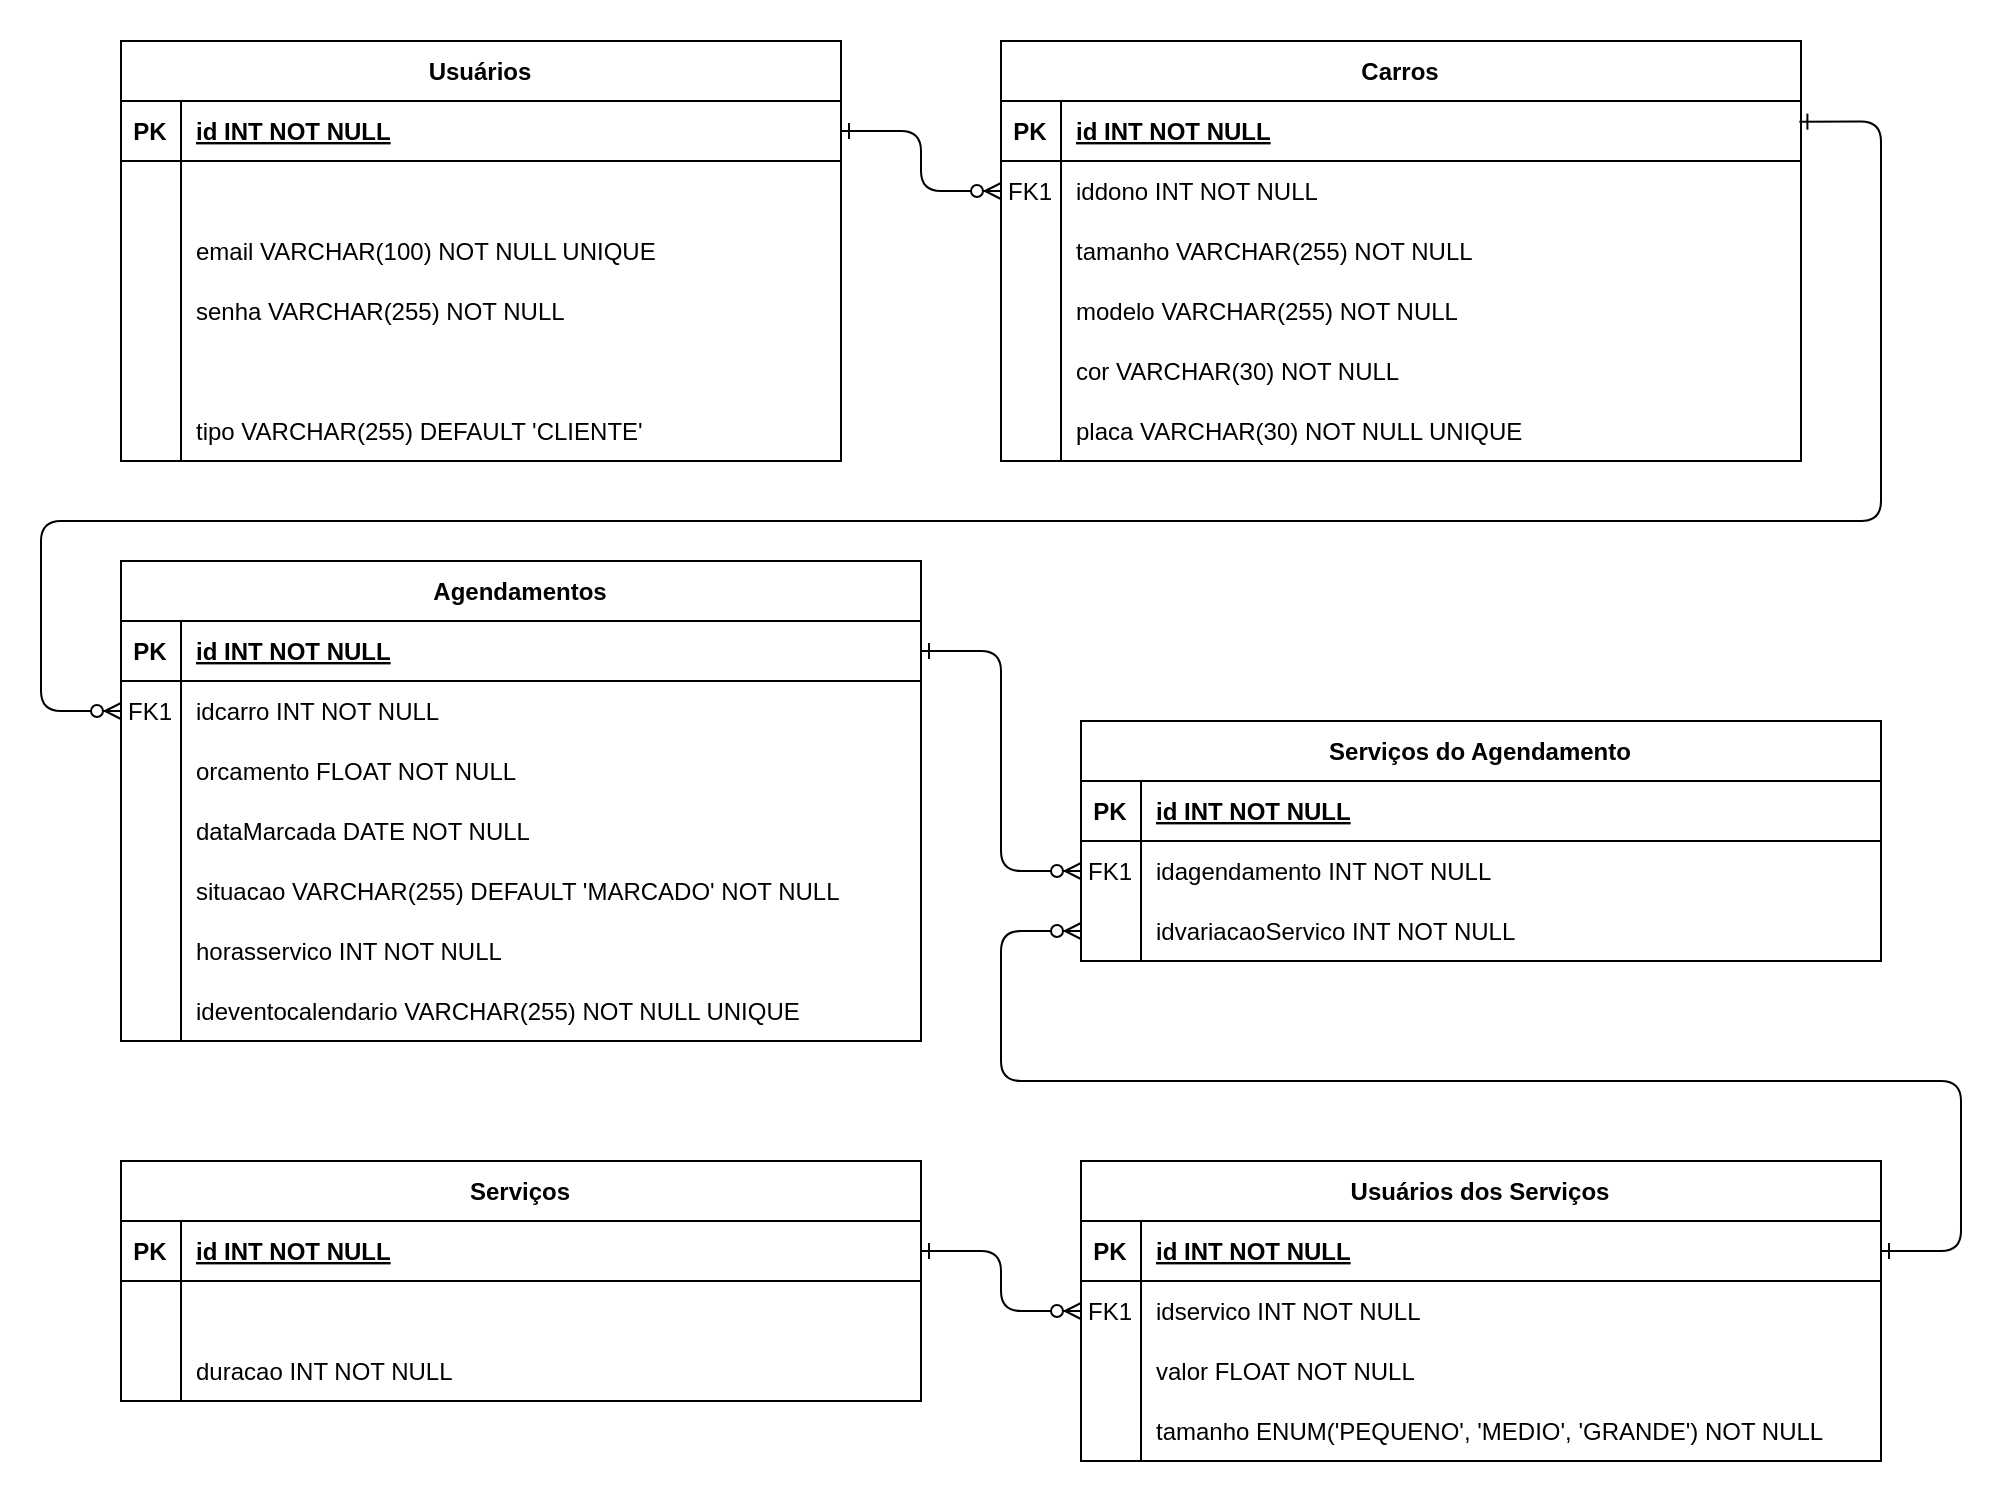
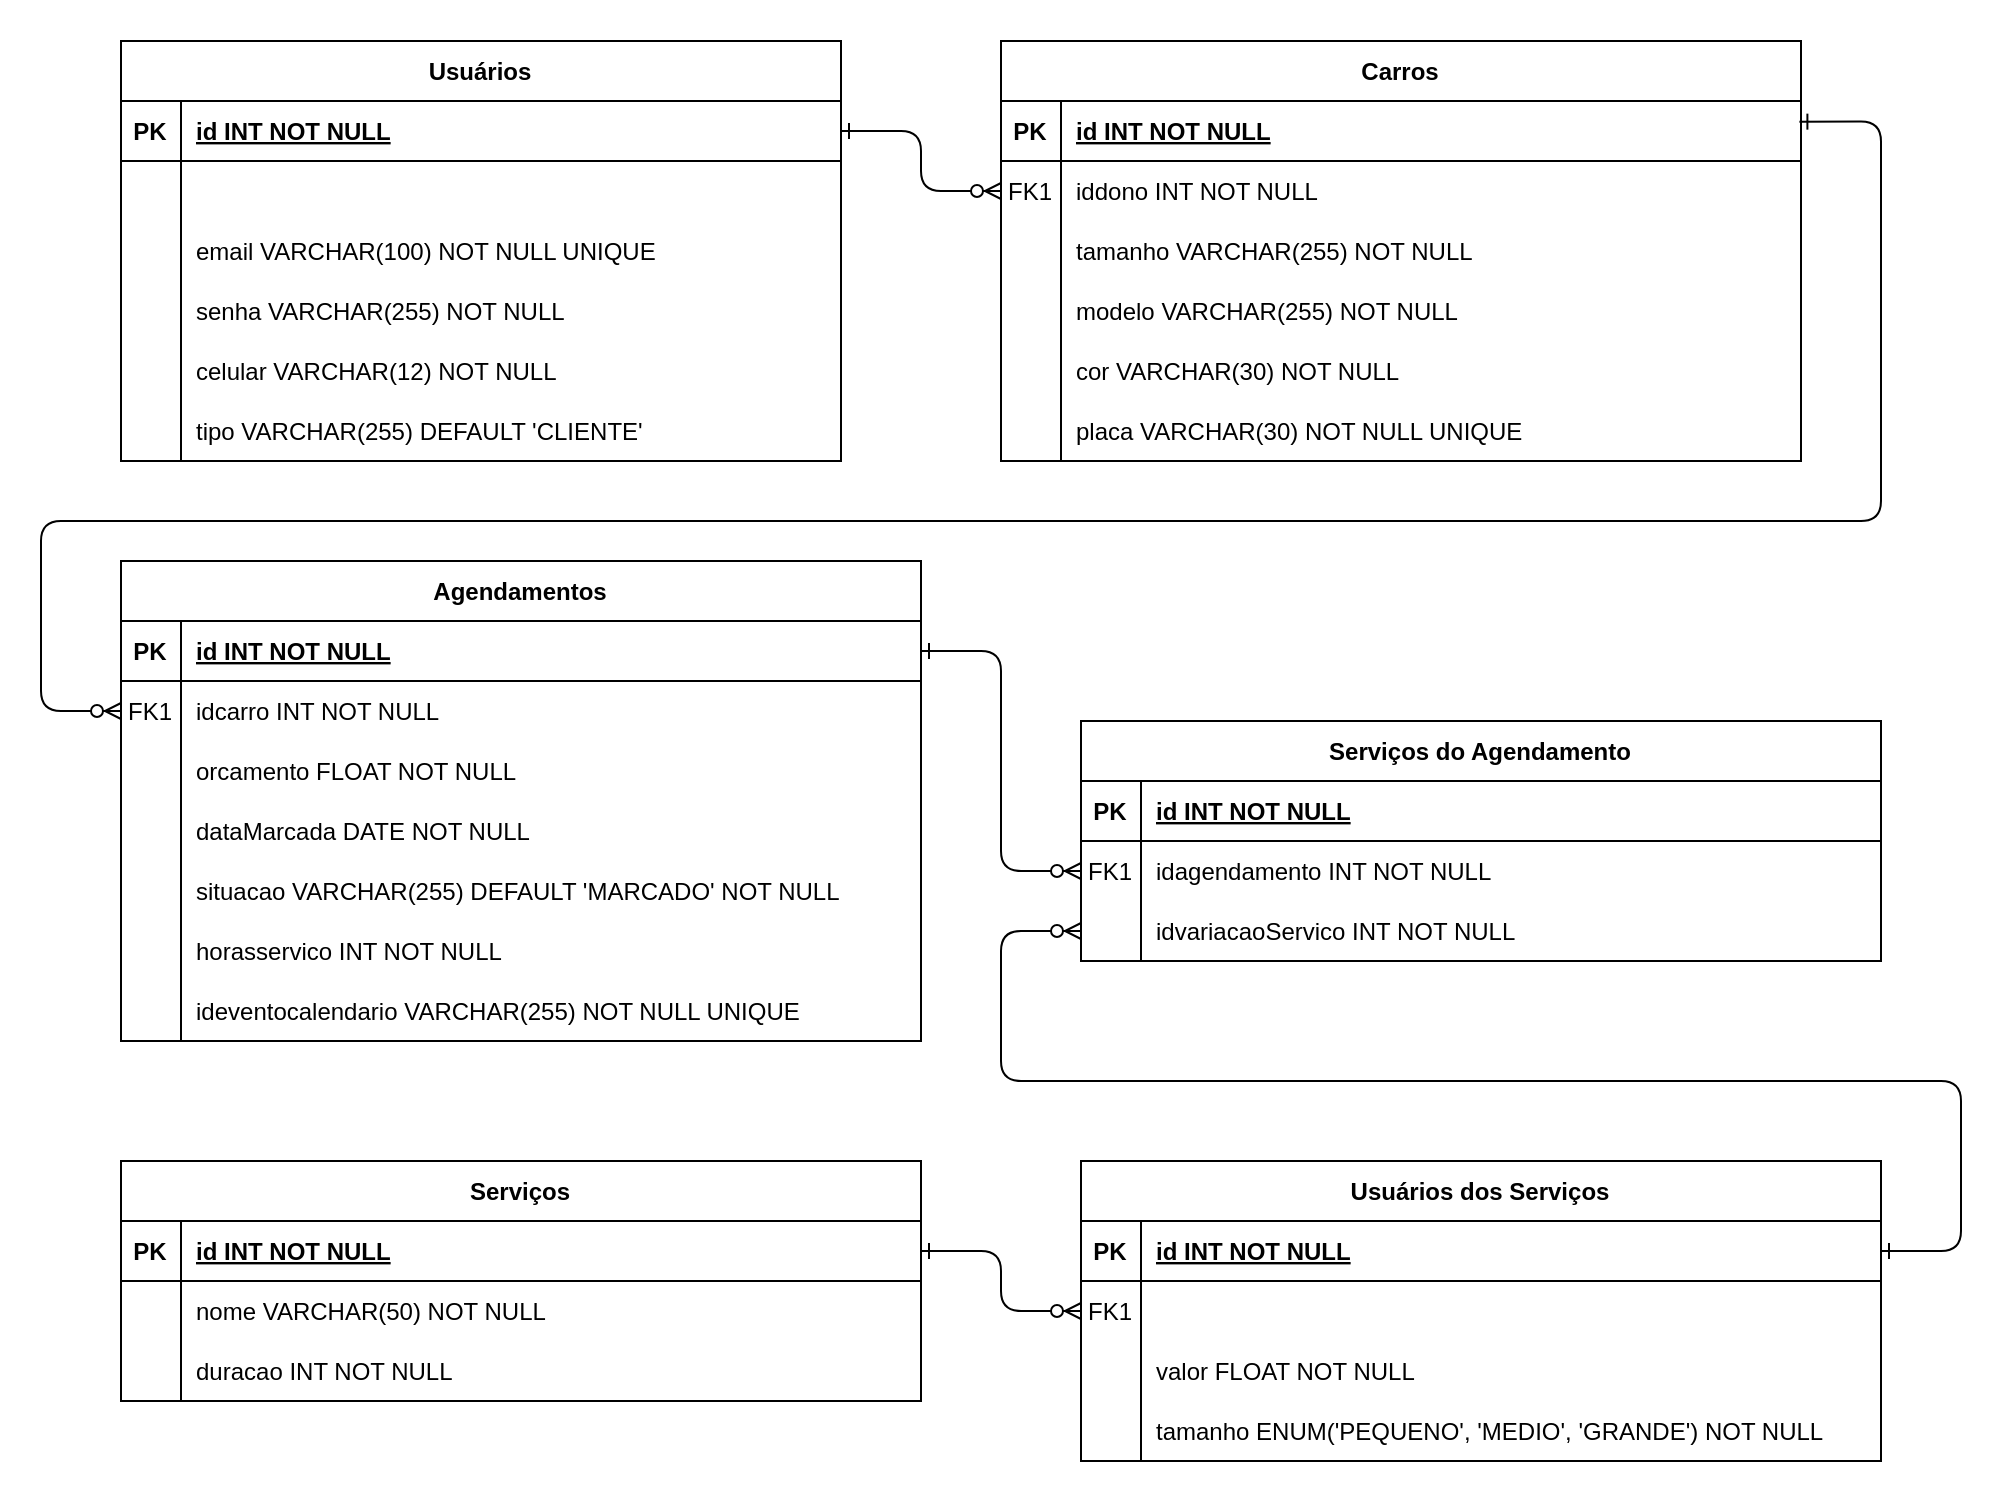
none -> (511, 371)
none -> (551, 1311)
(1511, 1311) -> none
